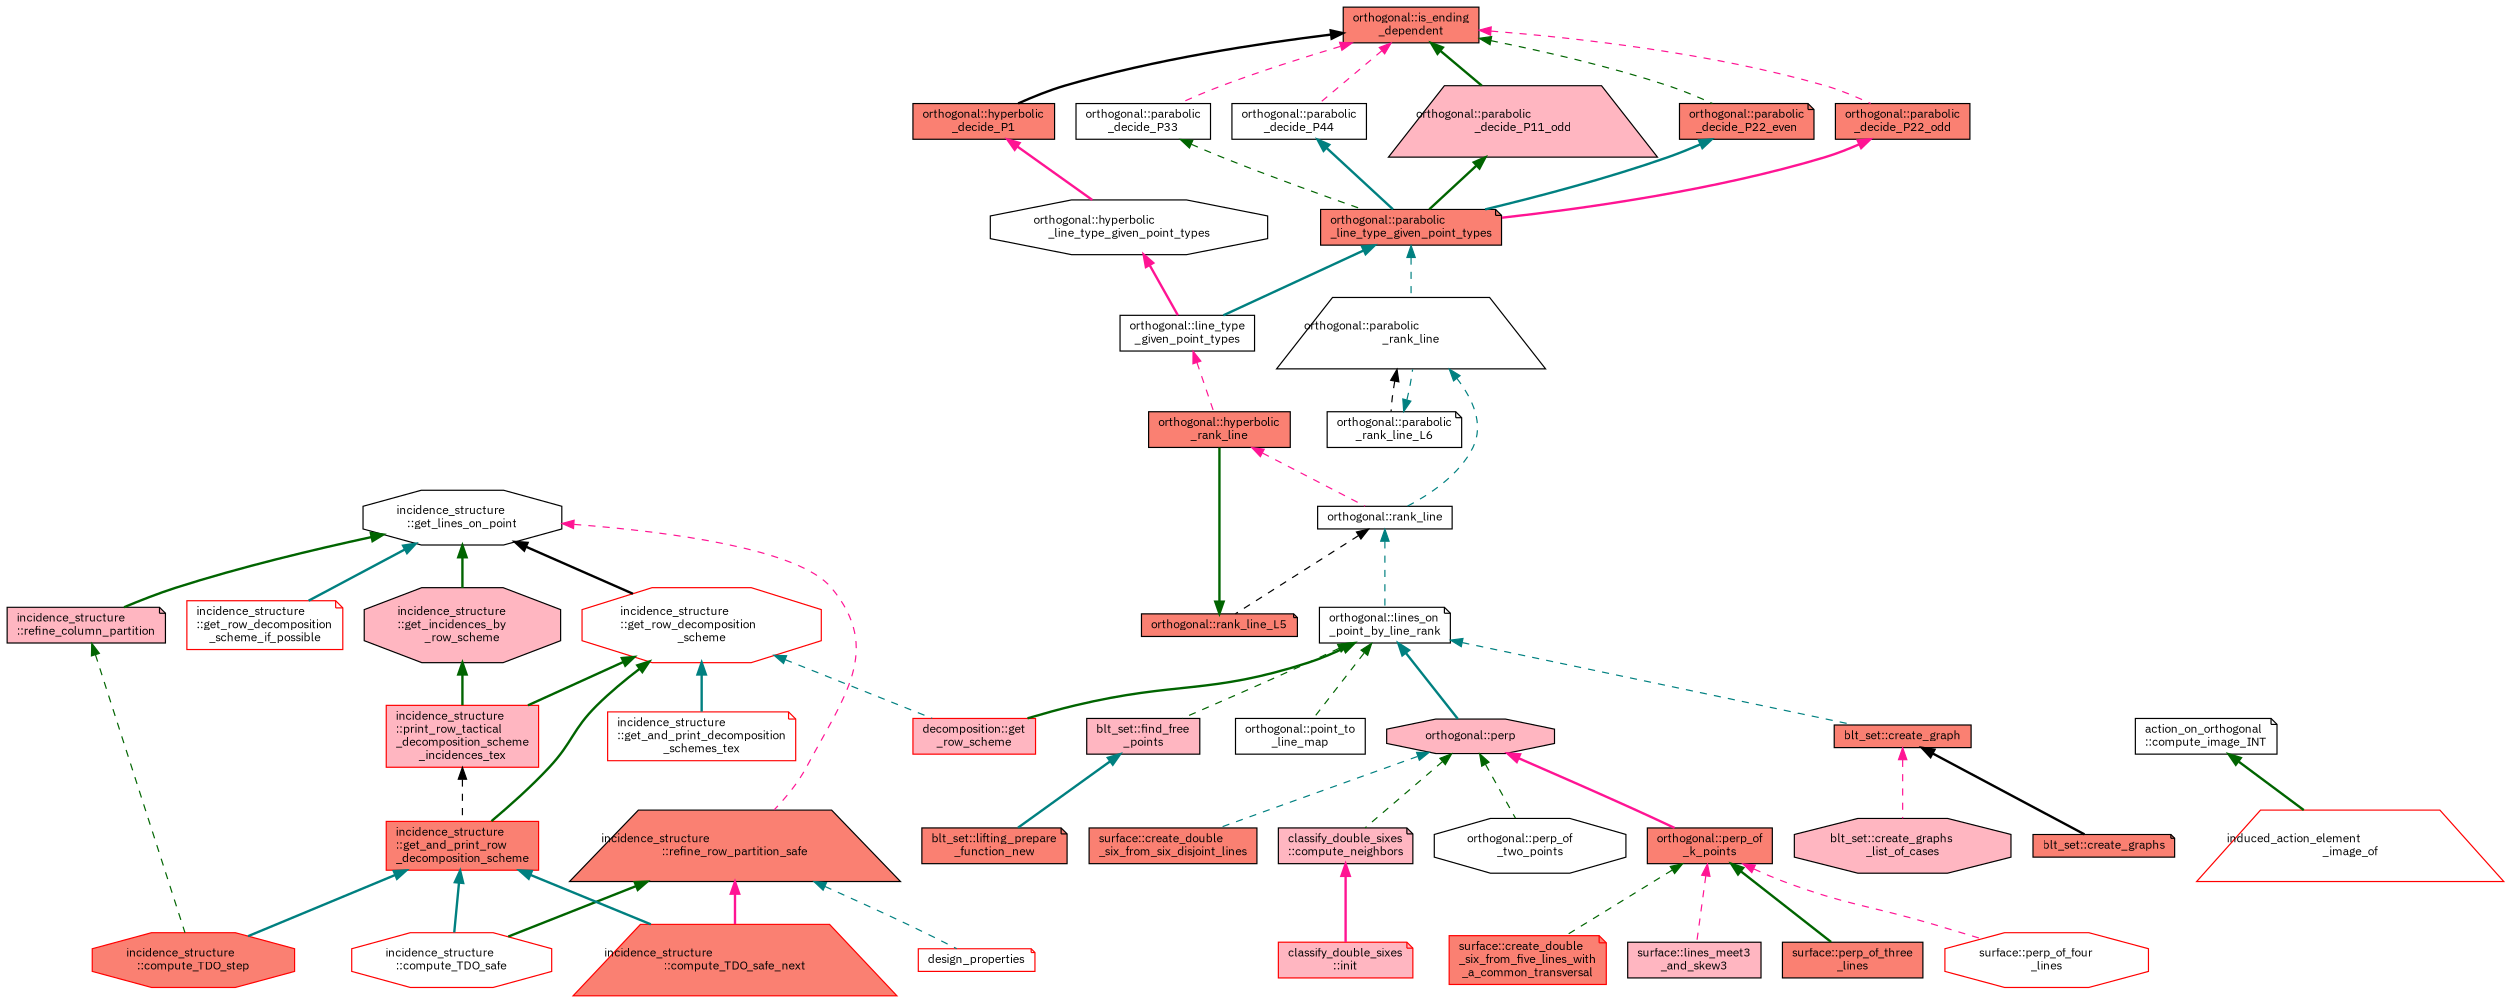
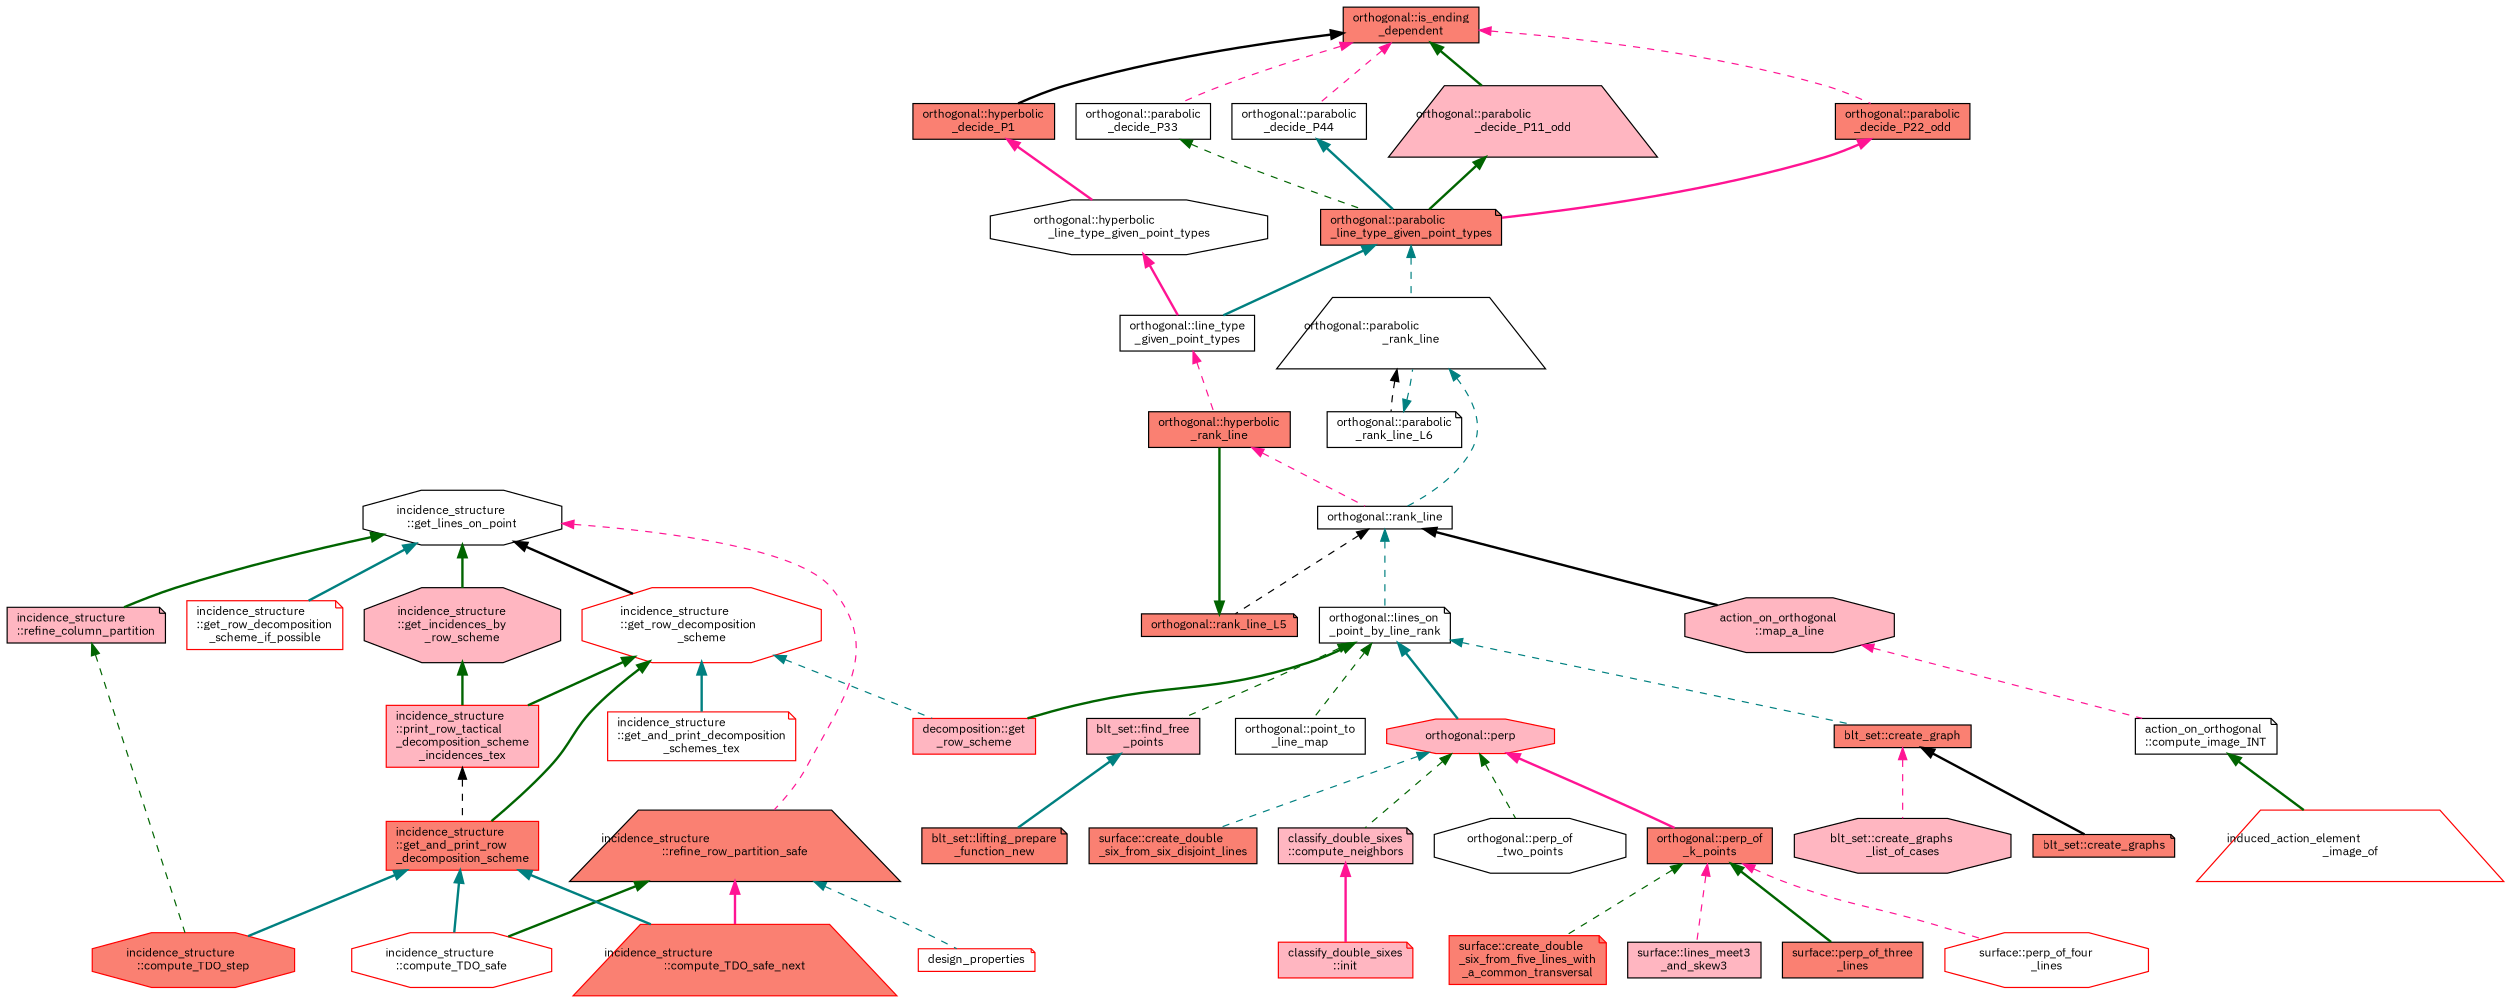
(1747, 121) -> none
none -> (1790, 625)
(1471, 736) -> (1471, 736)
